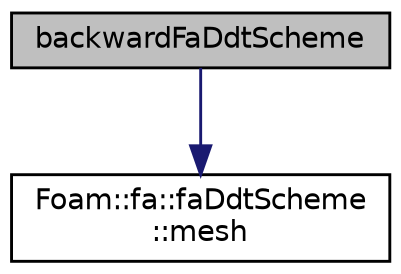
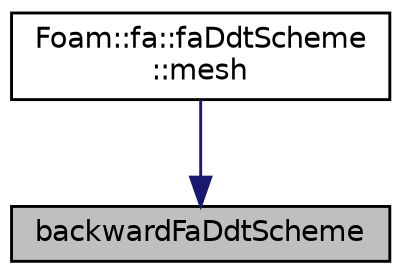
(201, 107) -> (201, 138)
